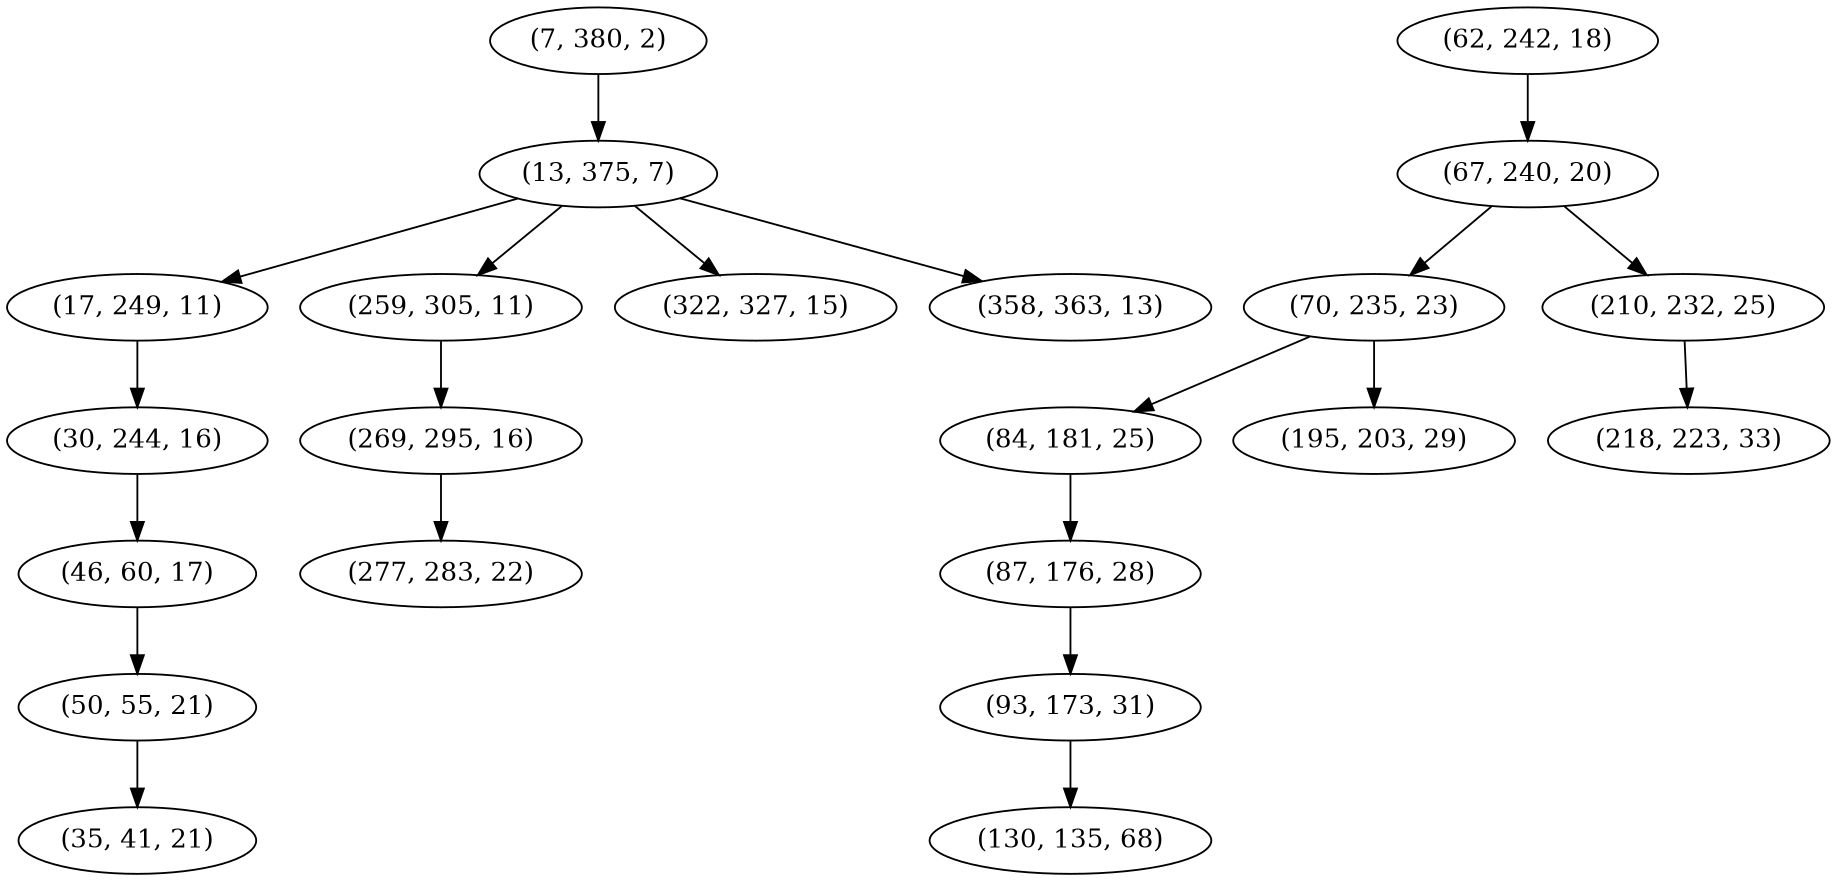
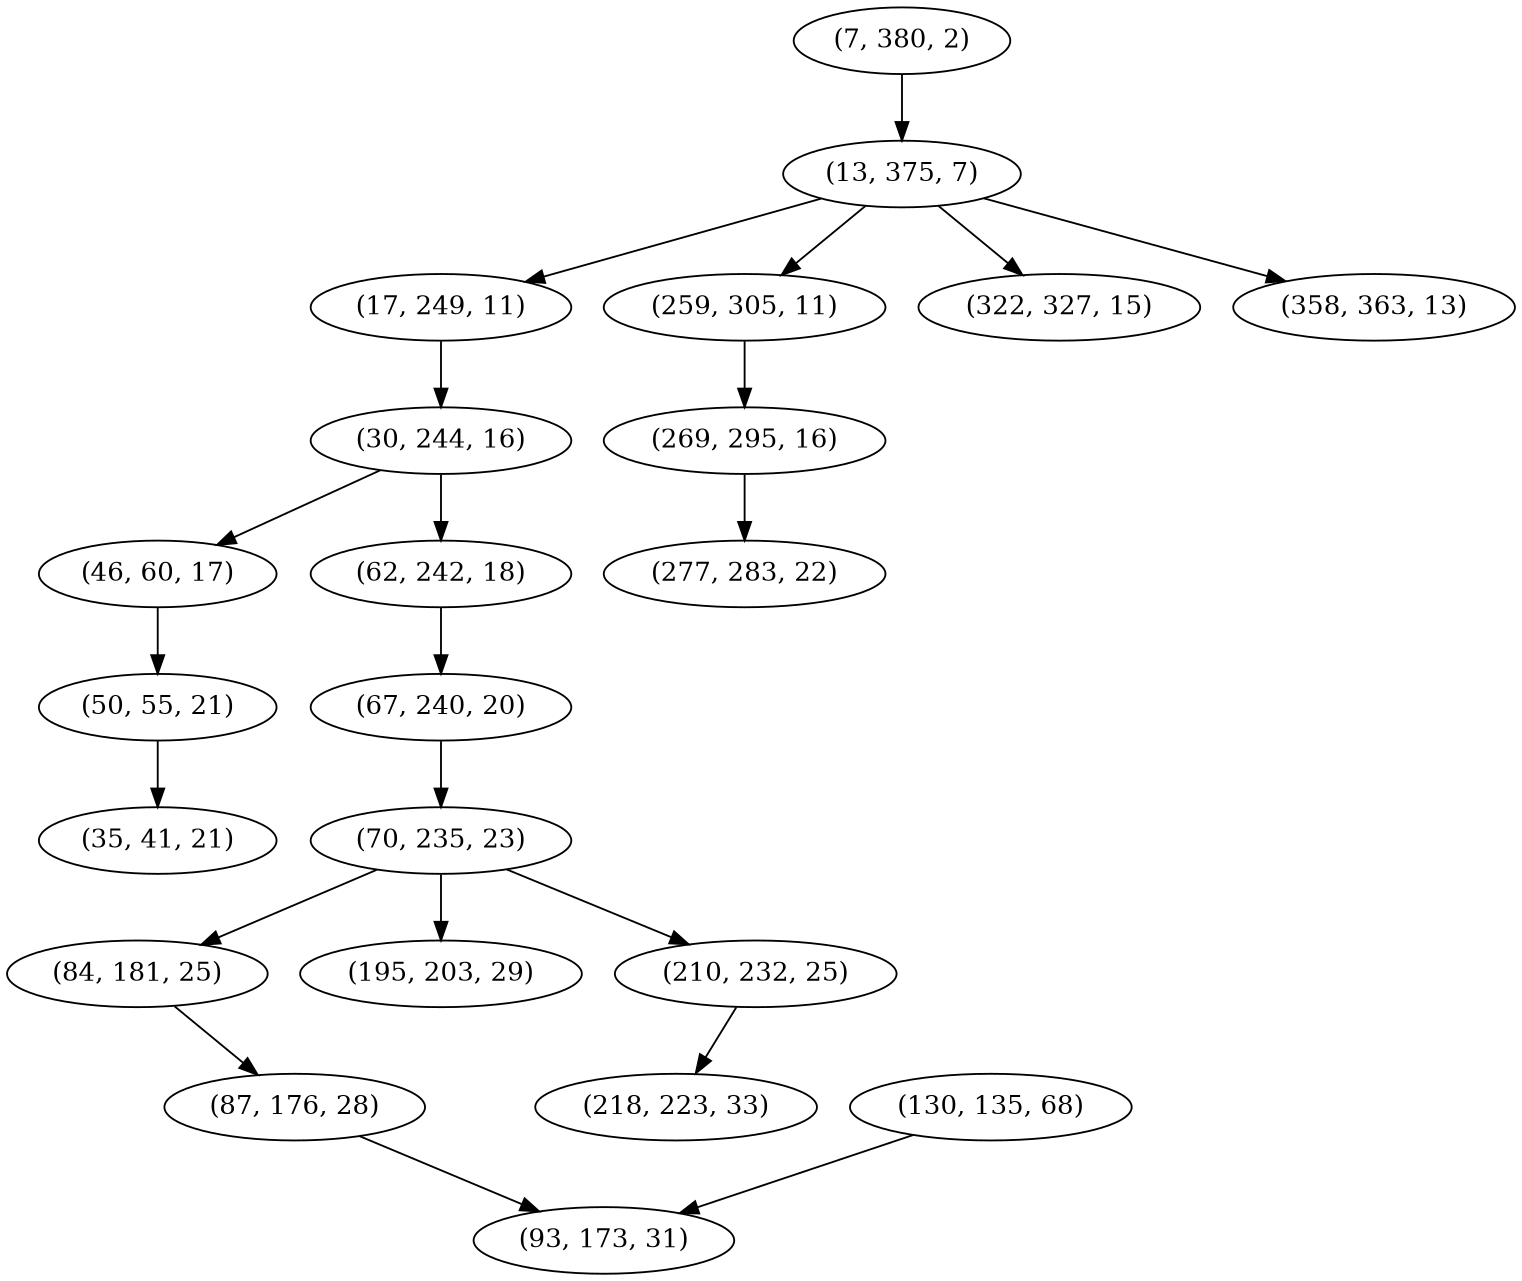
(1598, 235) -> (589, 903)
none -> (441, 498)
(1070, 765) -> (805, 1171)
